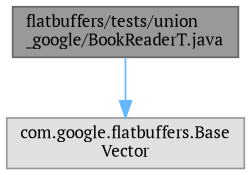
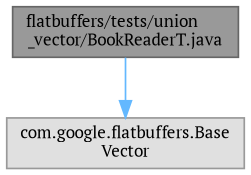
(126, 32) -> (126, 32)
